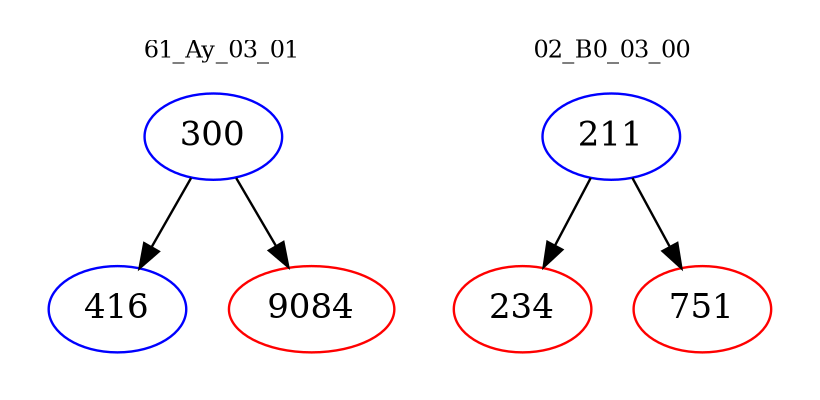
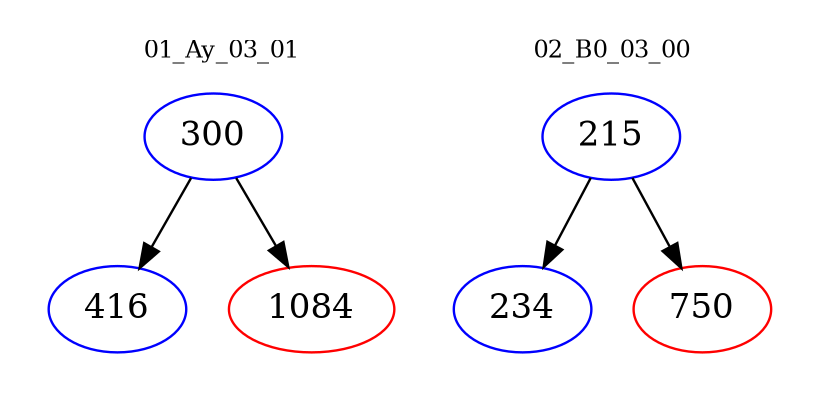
(222, 52) -> (222, 52)
(611, 137) -> (611, 137)
(312, 309) -> (312, 309)
(523, 309) -> (523, 309)
(702, 309) -> (702, 309)
